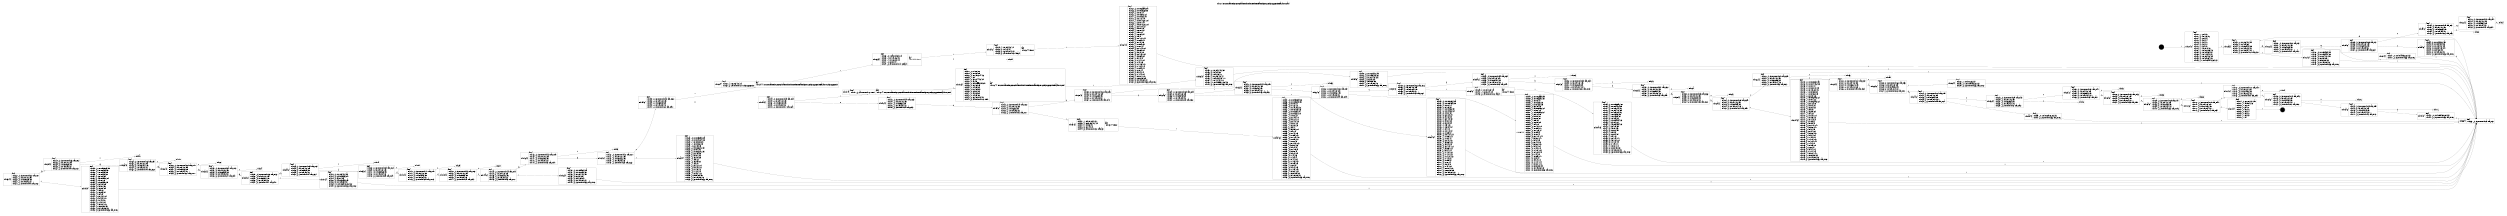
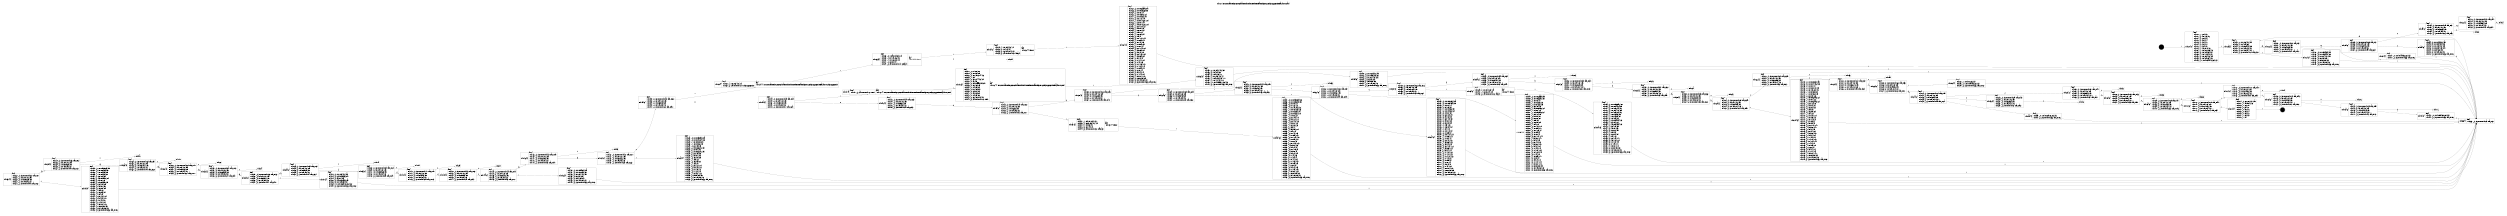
(2043, 97) -> (2004, 94)
